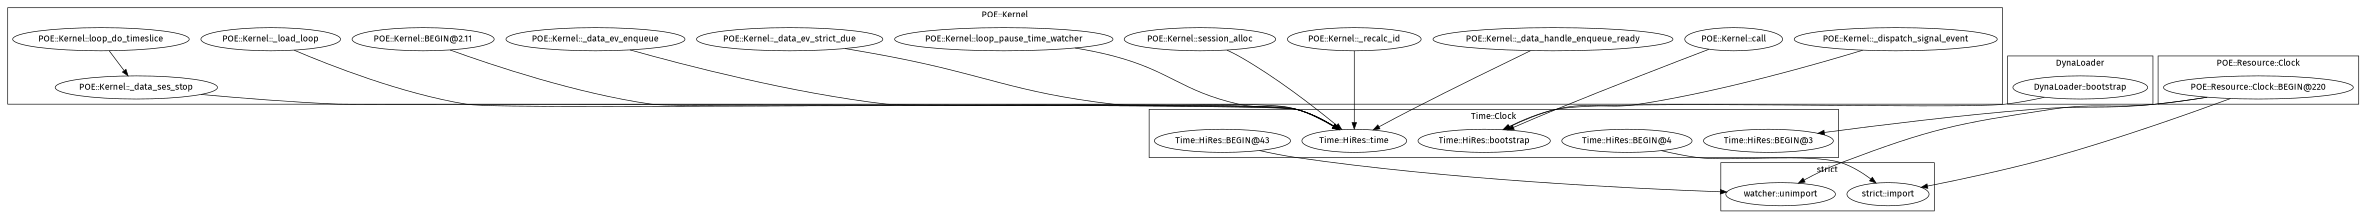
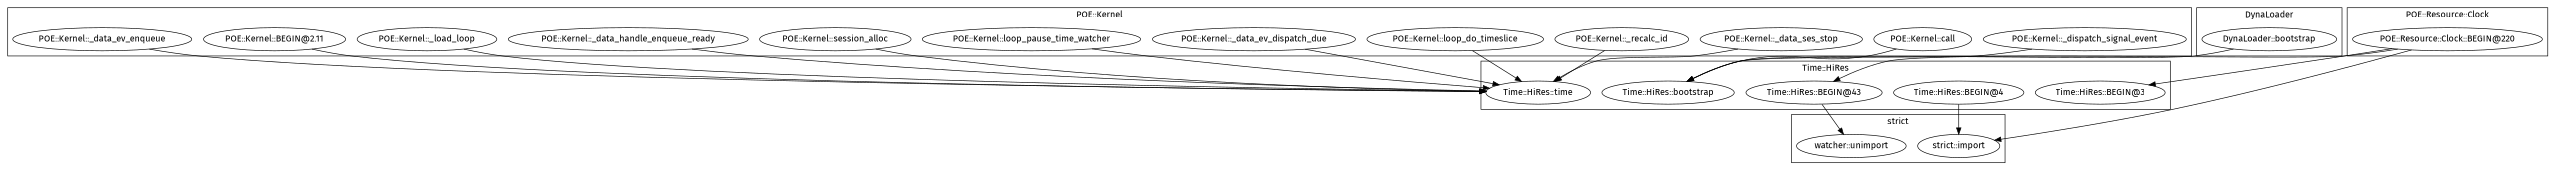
(790, 39) -> (1254, 39)
(117, 61) -> (1495, 65)
(1494, 117) -> (1826, 68)
(2001, 117) -> (2117, 56)
